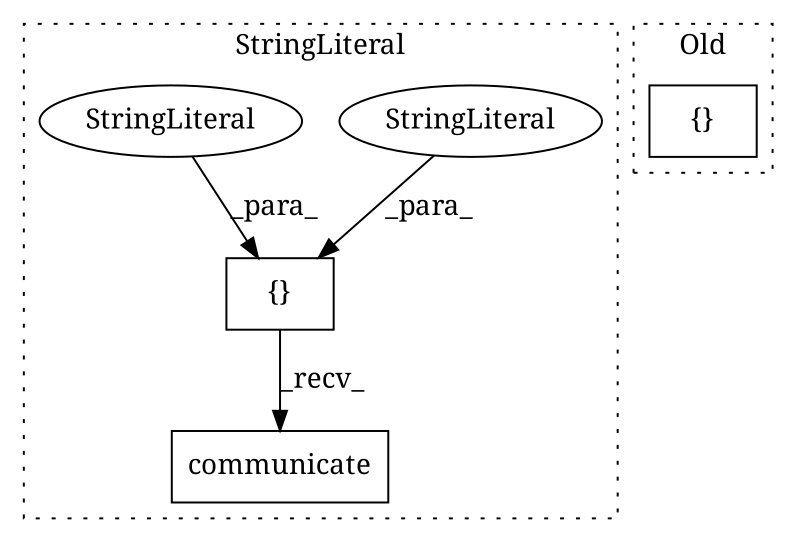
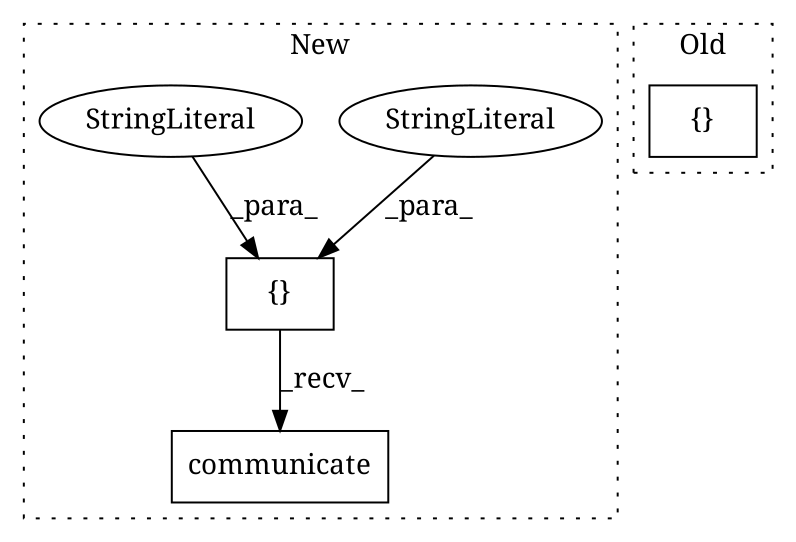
(321, 47) -> (321, 47)
